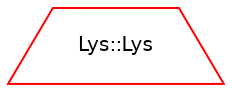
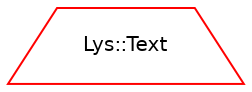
(116, 46) -> (126, 46)
